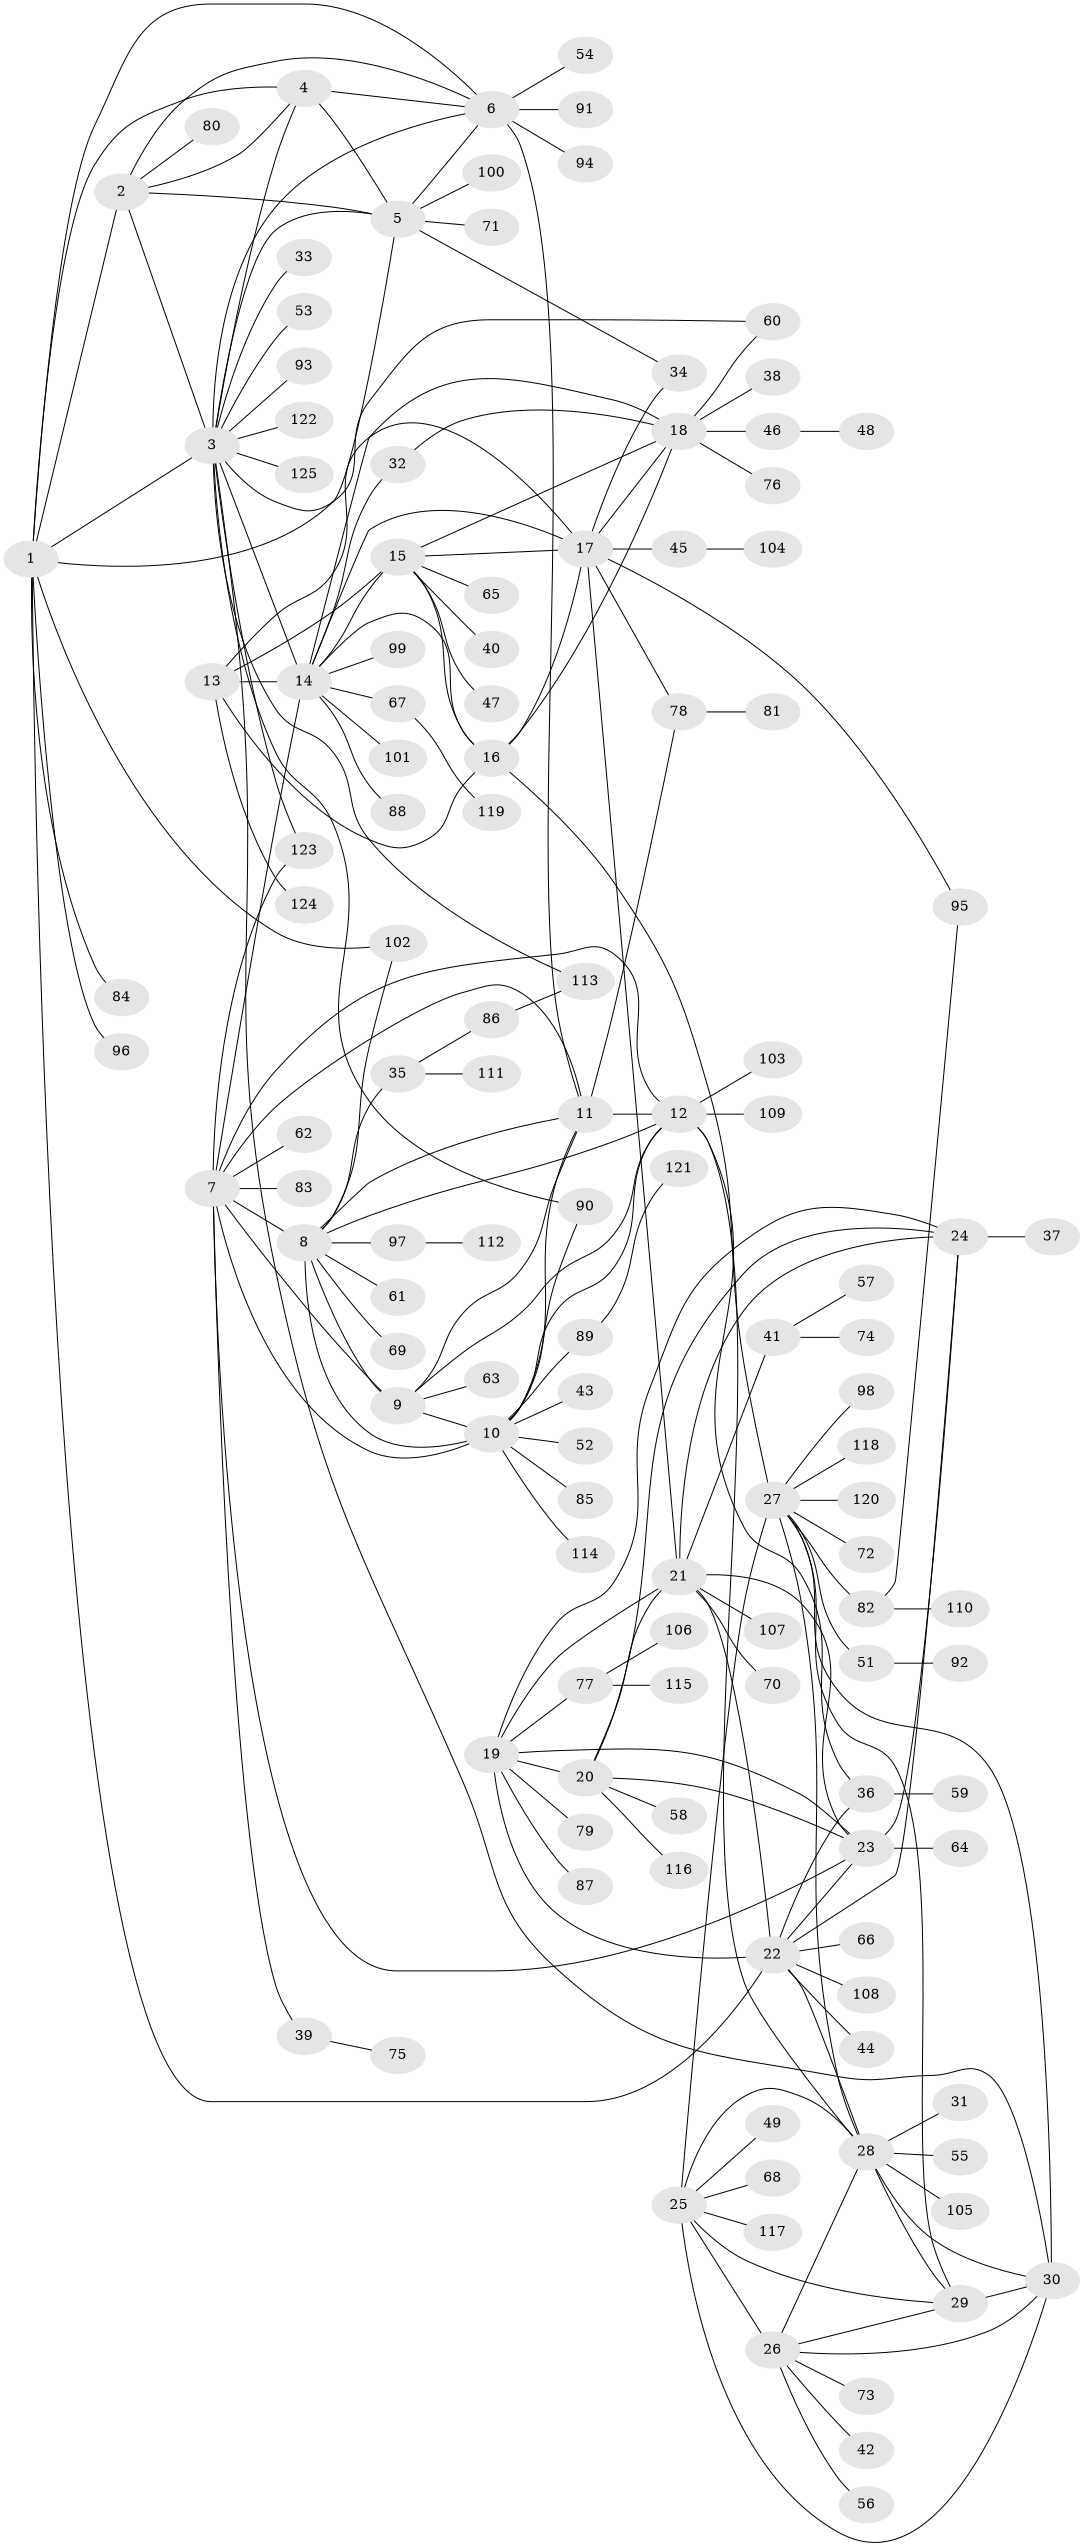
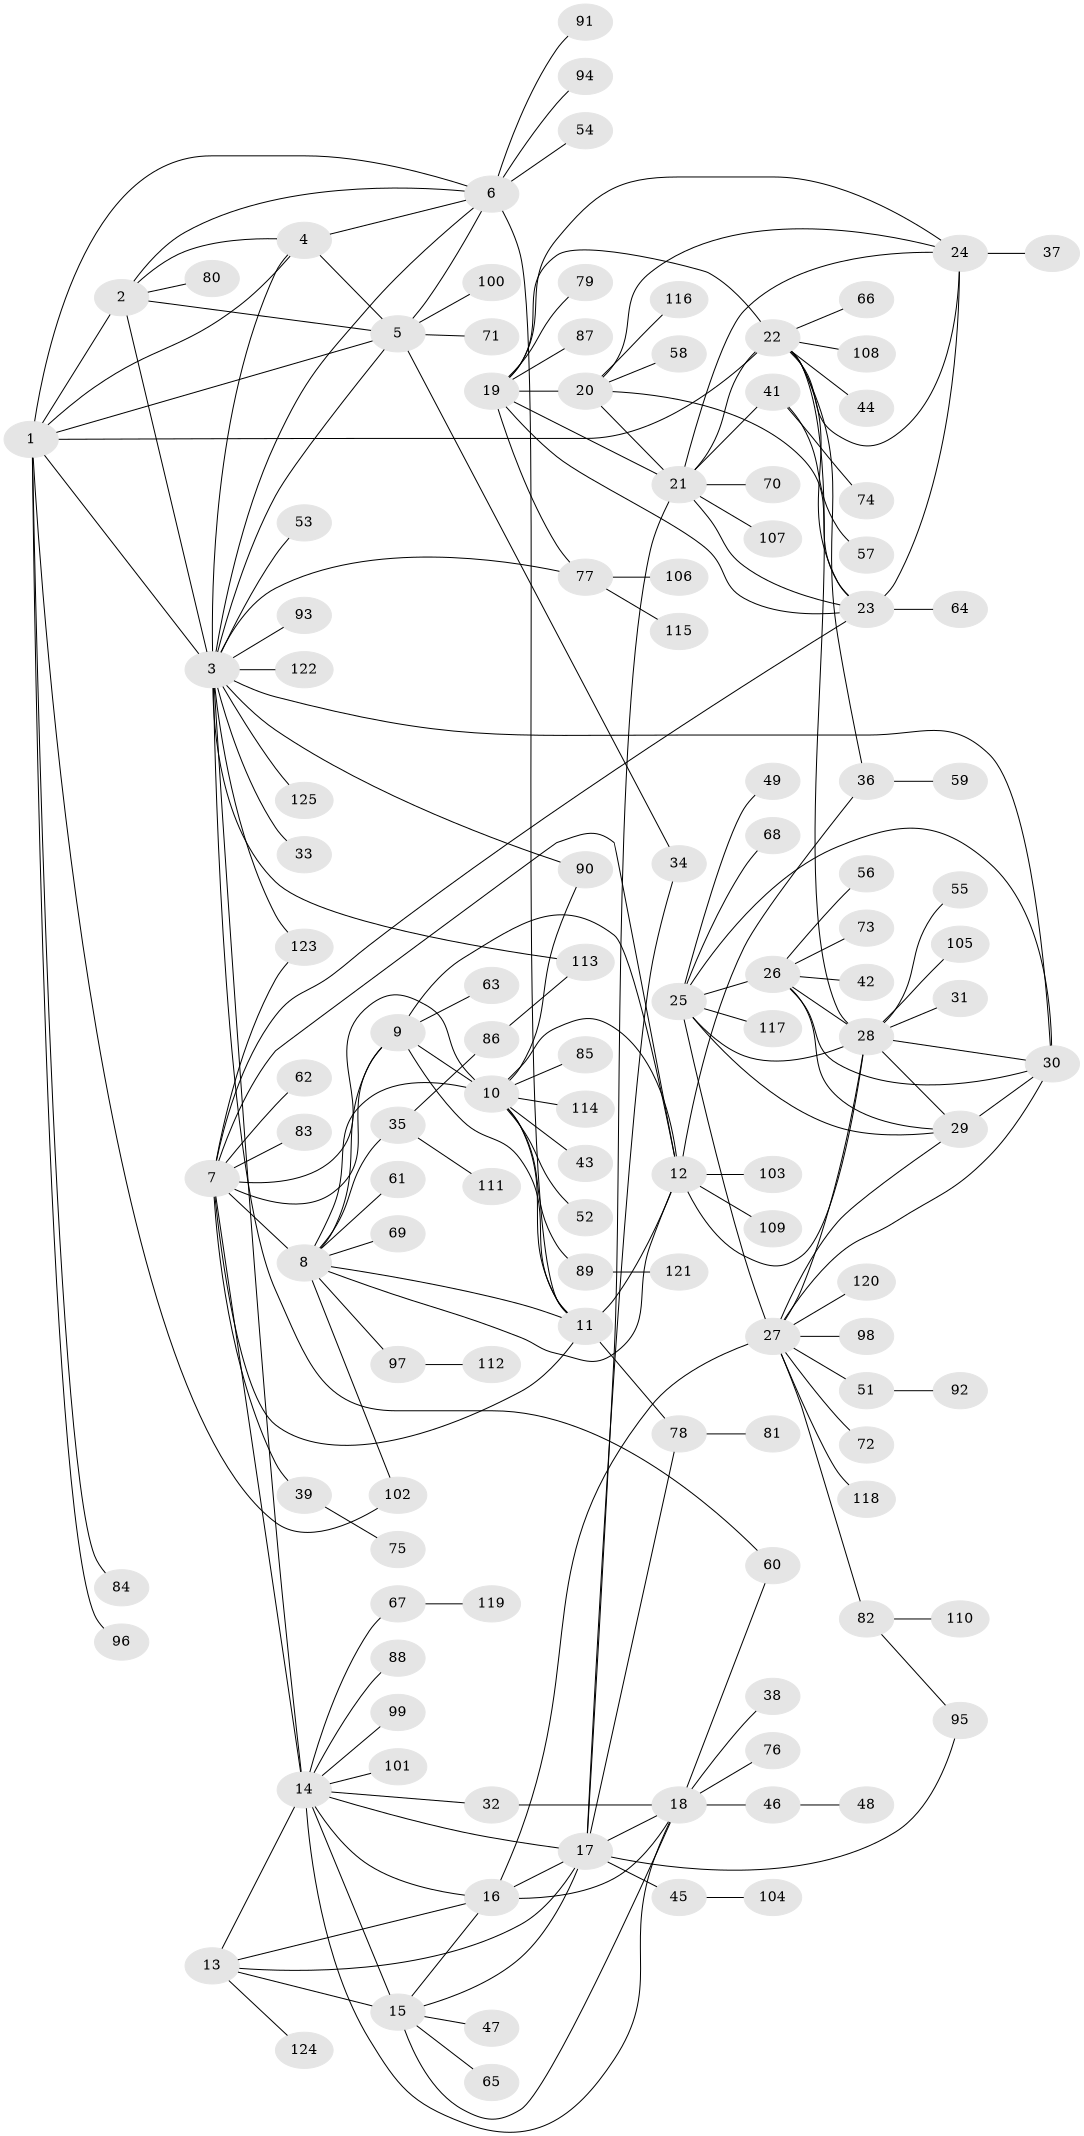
none -> (373, 561)
(492, 650) -> none
